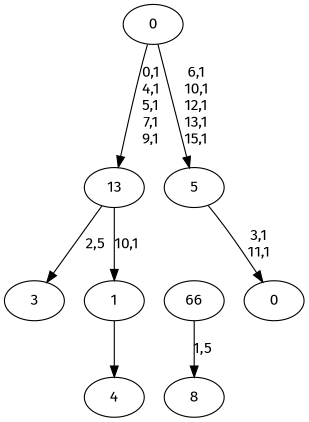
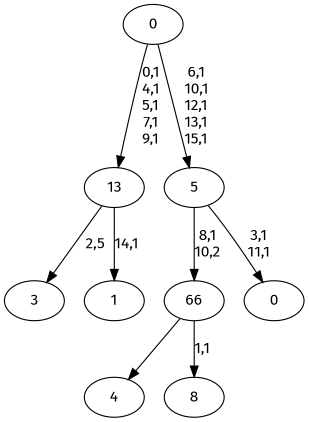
none -> (194, 239)
(127, 244) -> (127, 244)
(114, 343) -> (158, 345)
(203, 349) -> (203, 349)
